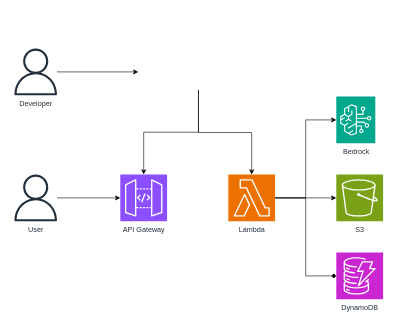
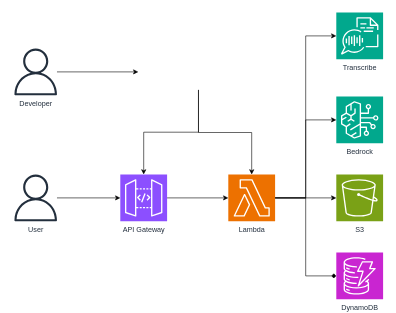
none -> (360, 36)
none -> (306, 37)
(356, 120) -> (360, 120)
none -> (222, 198)
